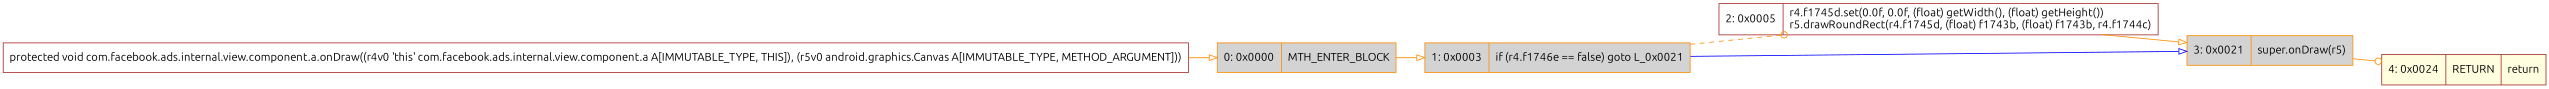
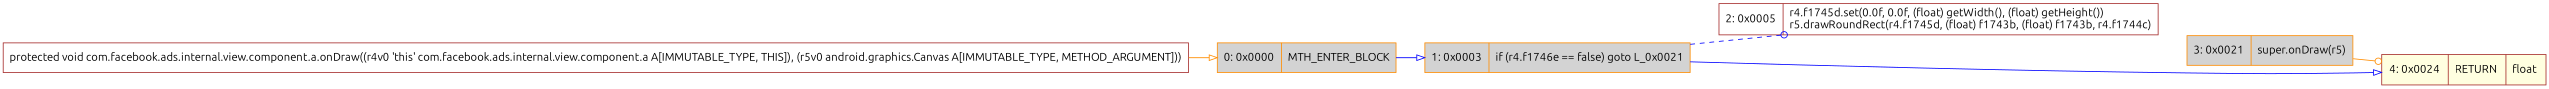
(2139, 38) -> none
(1736, 40) -> (1736, 40)
(1934, 54) -> (2032, 70)
(1406, 58) -> (1406, 58)
(2524, 69) -> (2525, 69)
